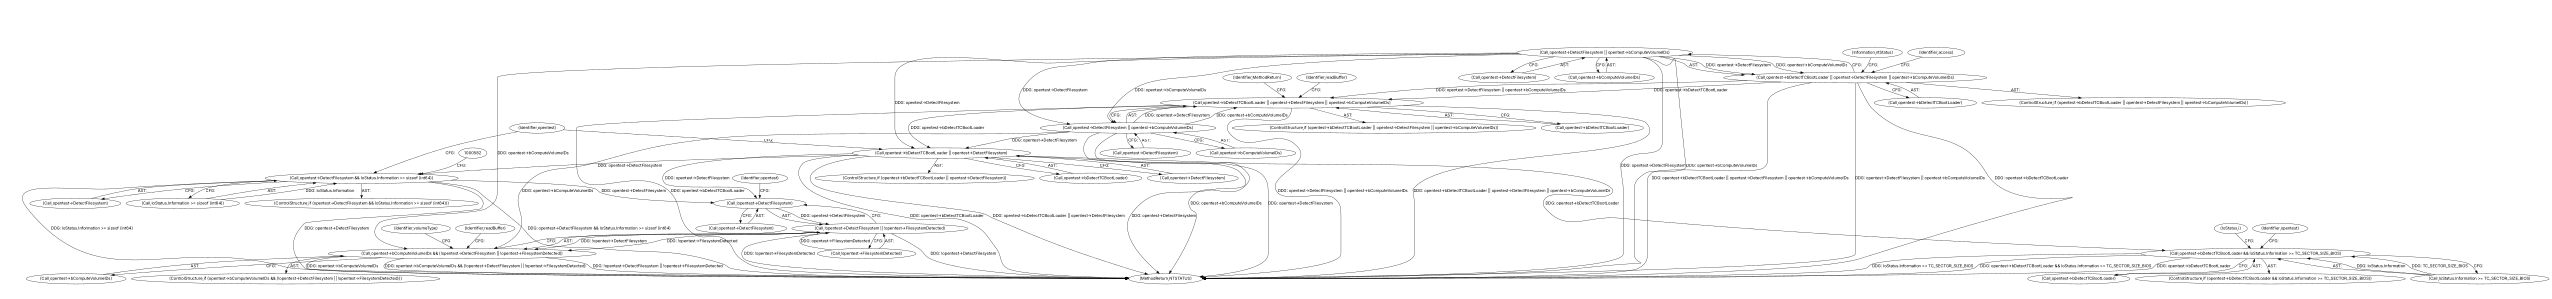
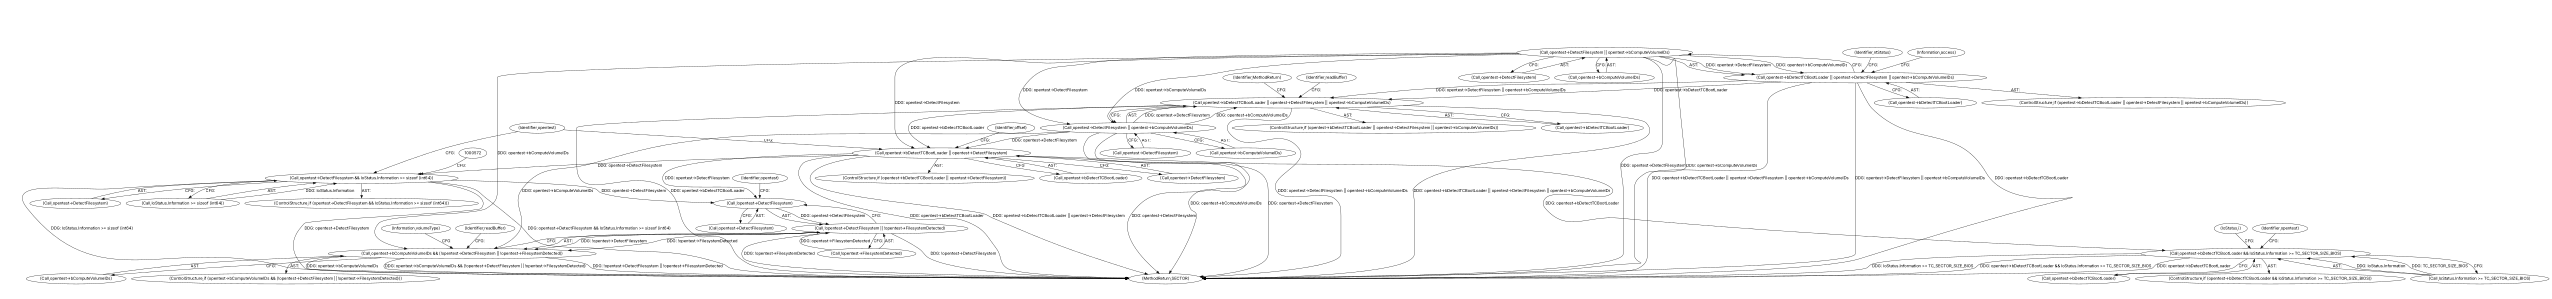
(1873, 53) -> (1873, 53)
(1936, 53) -> (1936, 53)
none -> (1011, 128)
(473, 153) -> (473, 153)
(416, 229) -> (416, 229)
(1166, 279) -> (1166, 279)
